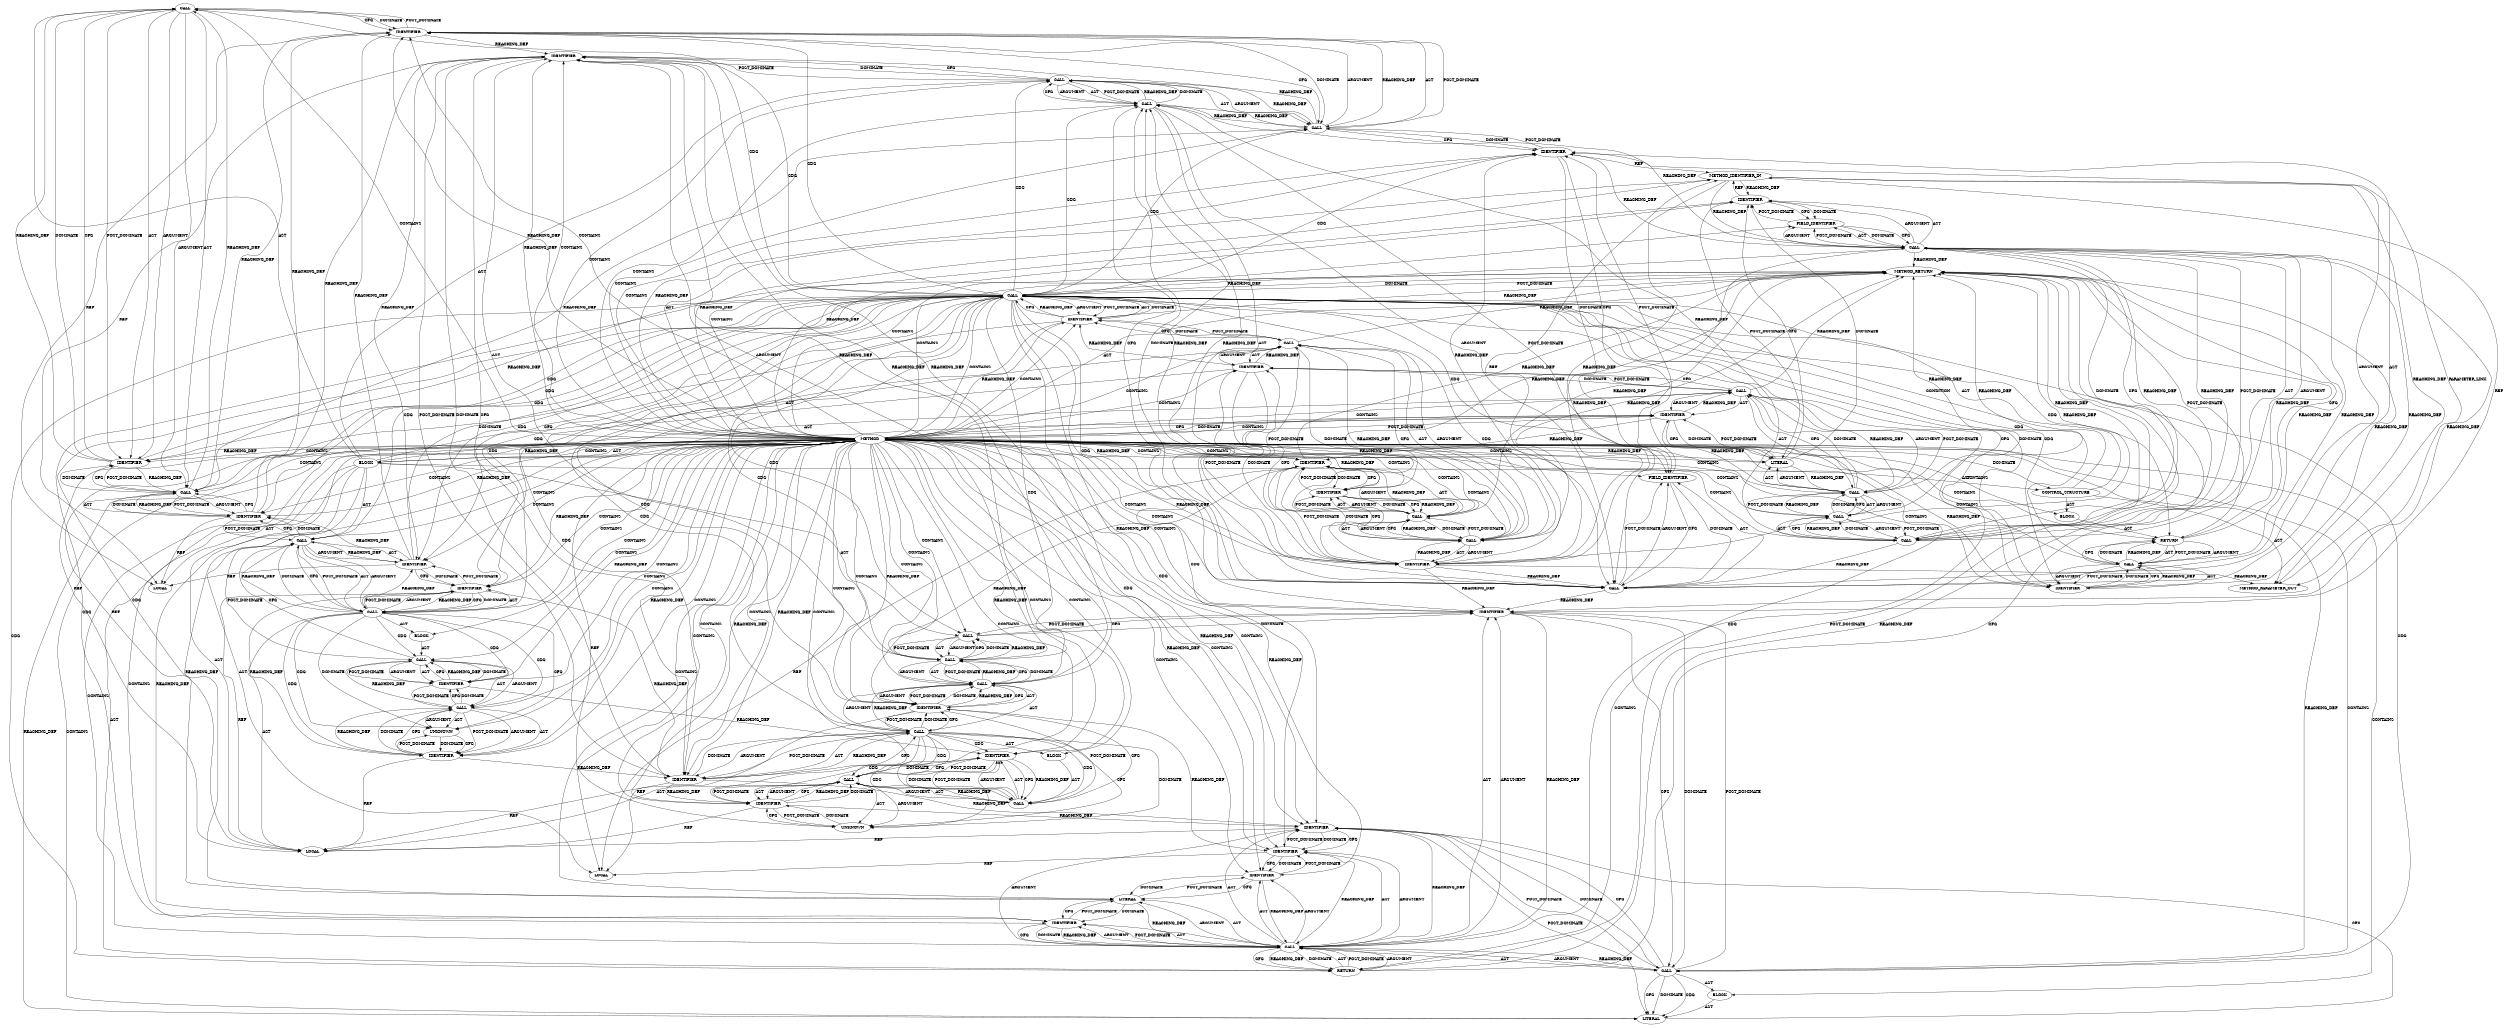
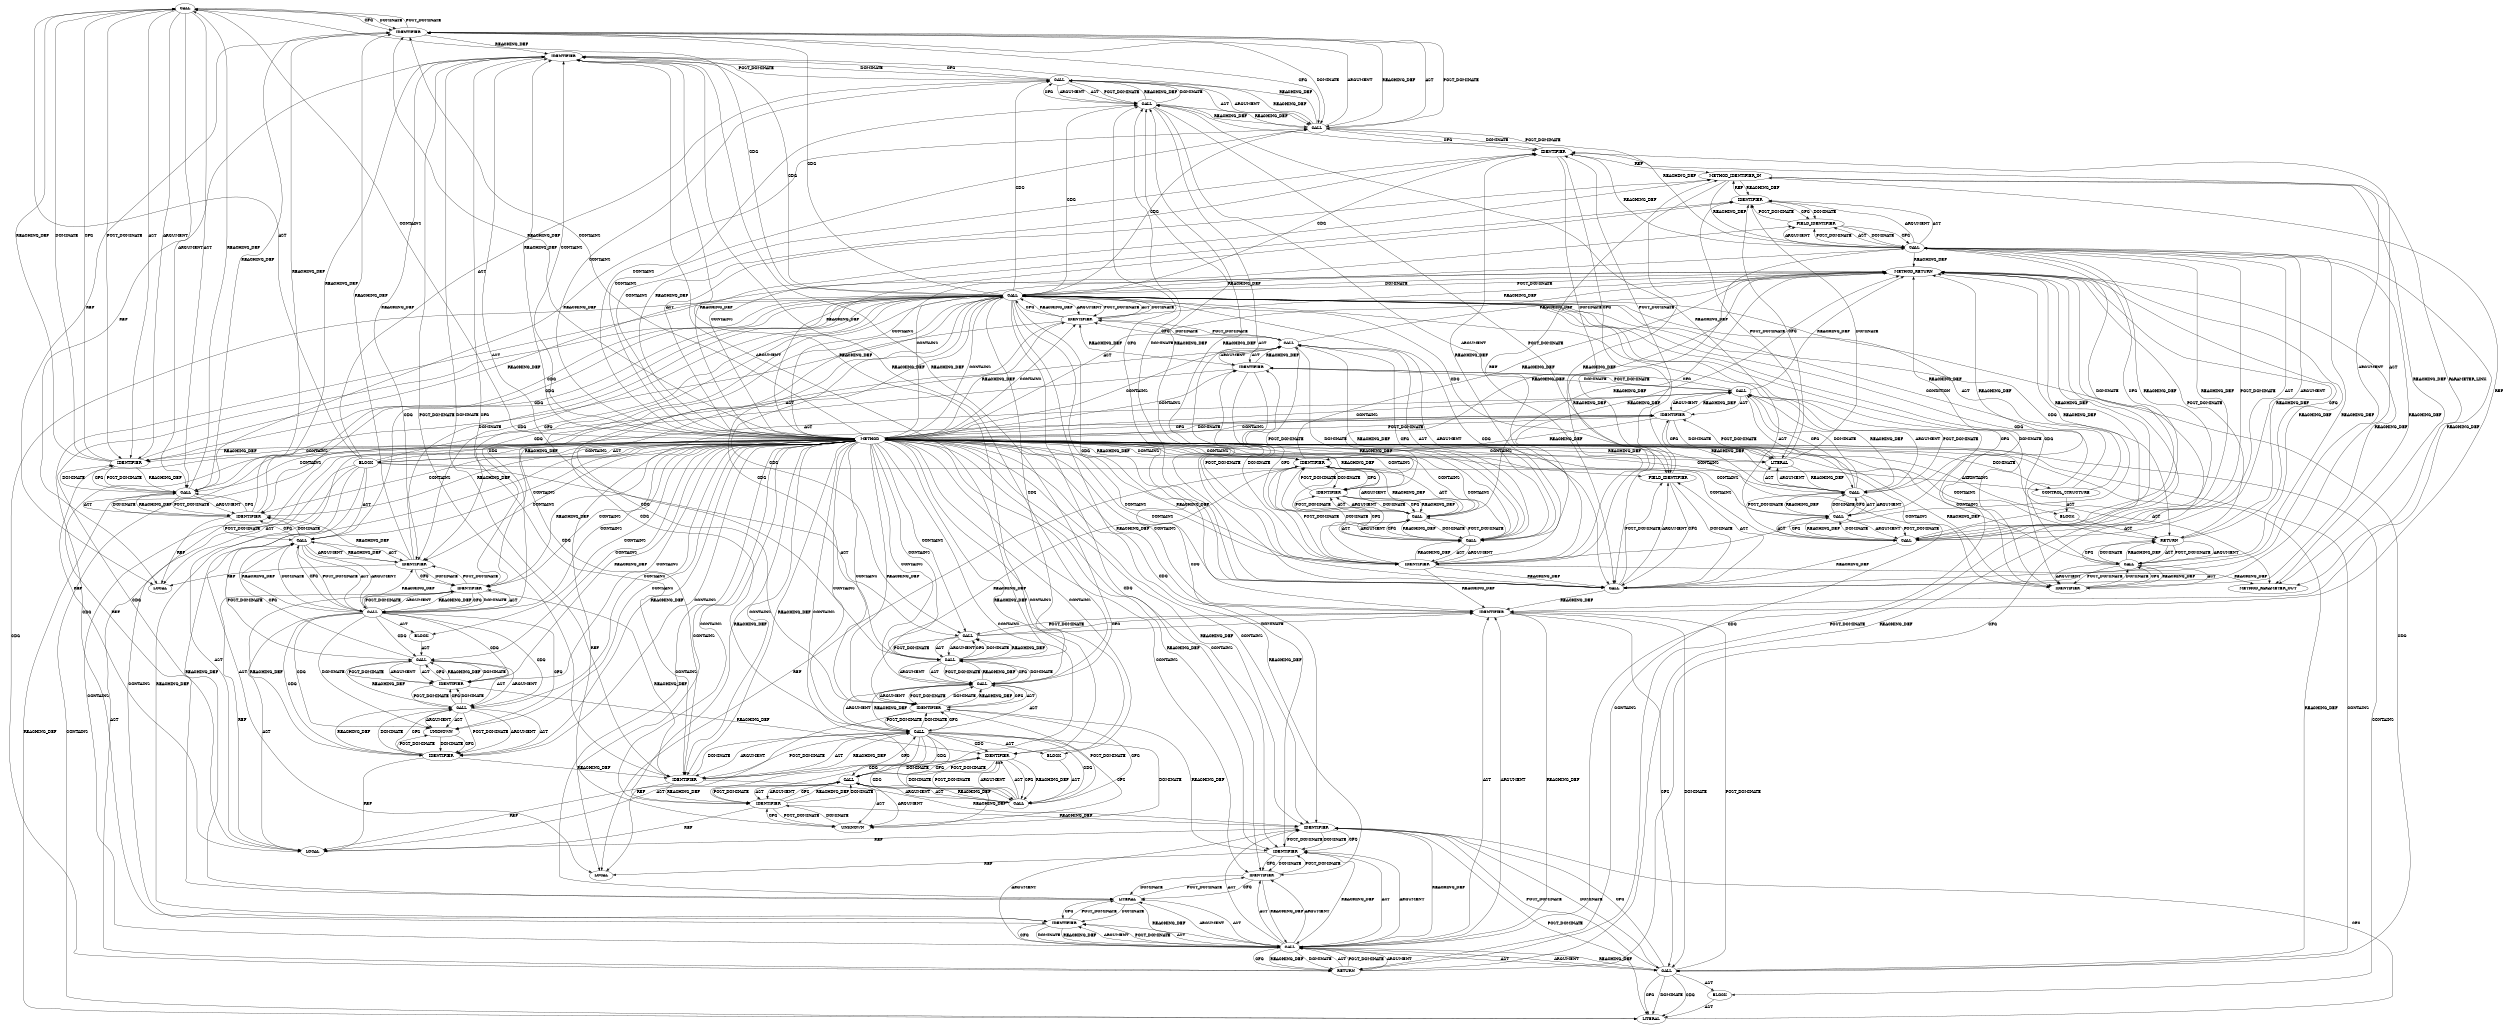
(2206, 515) -> (1926, 452)
